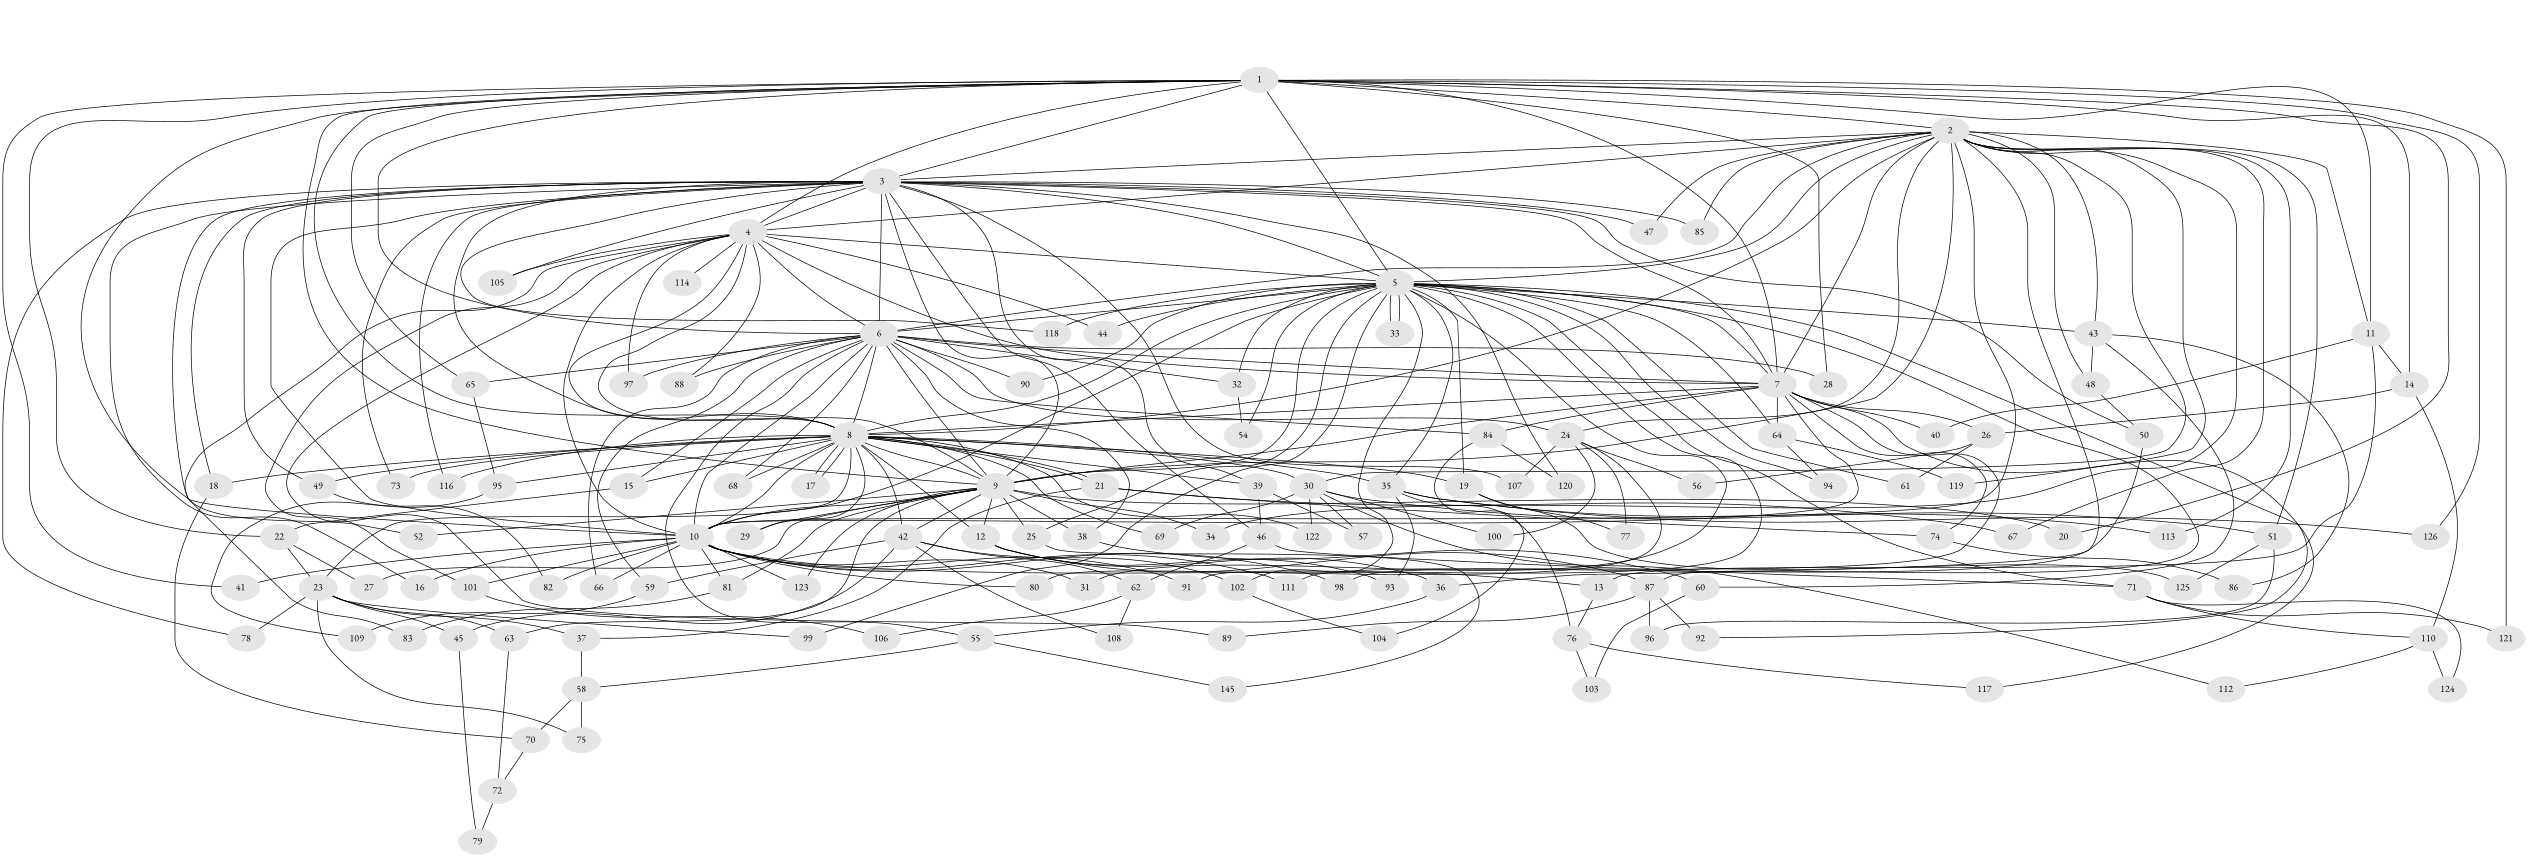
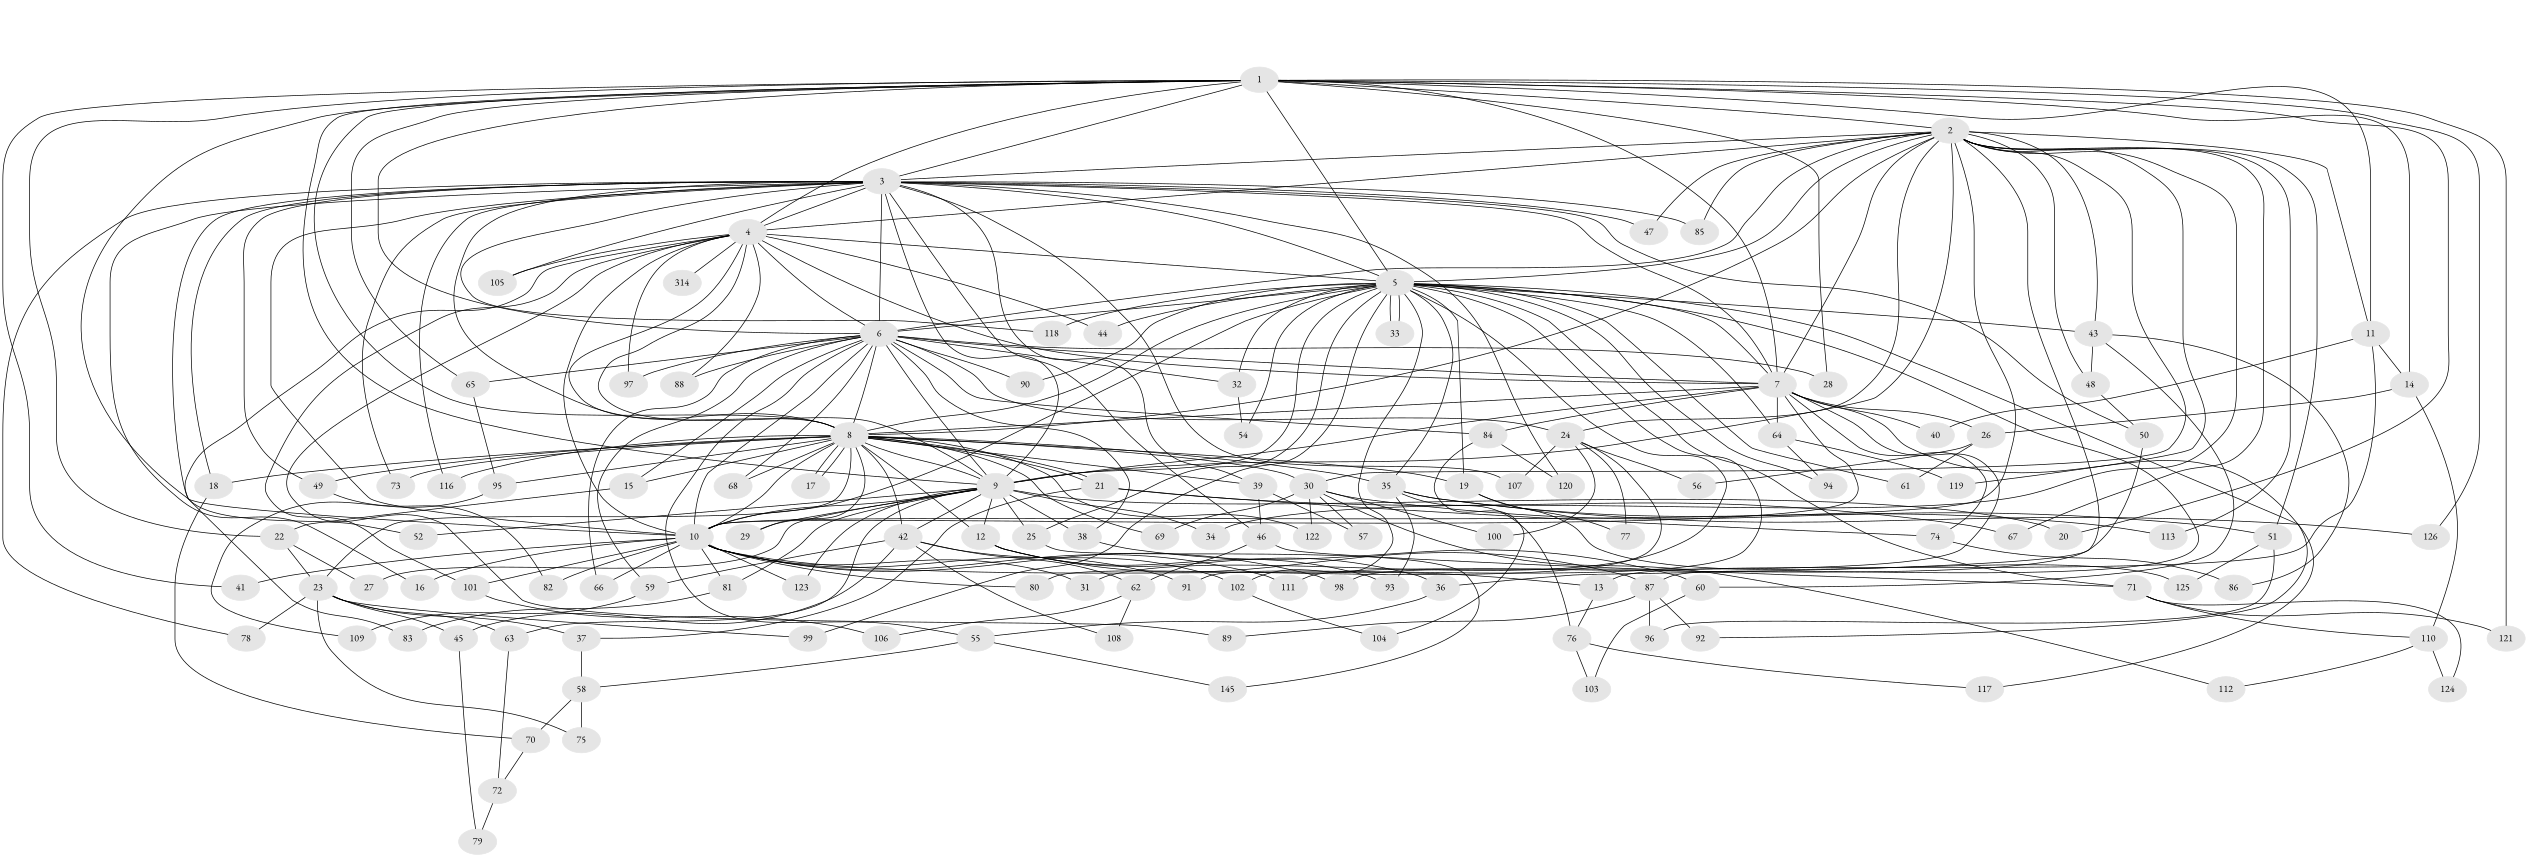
(682, 283) -> (682, 283)
